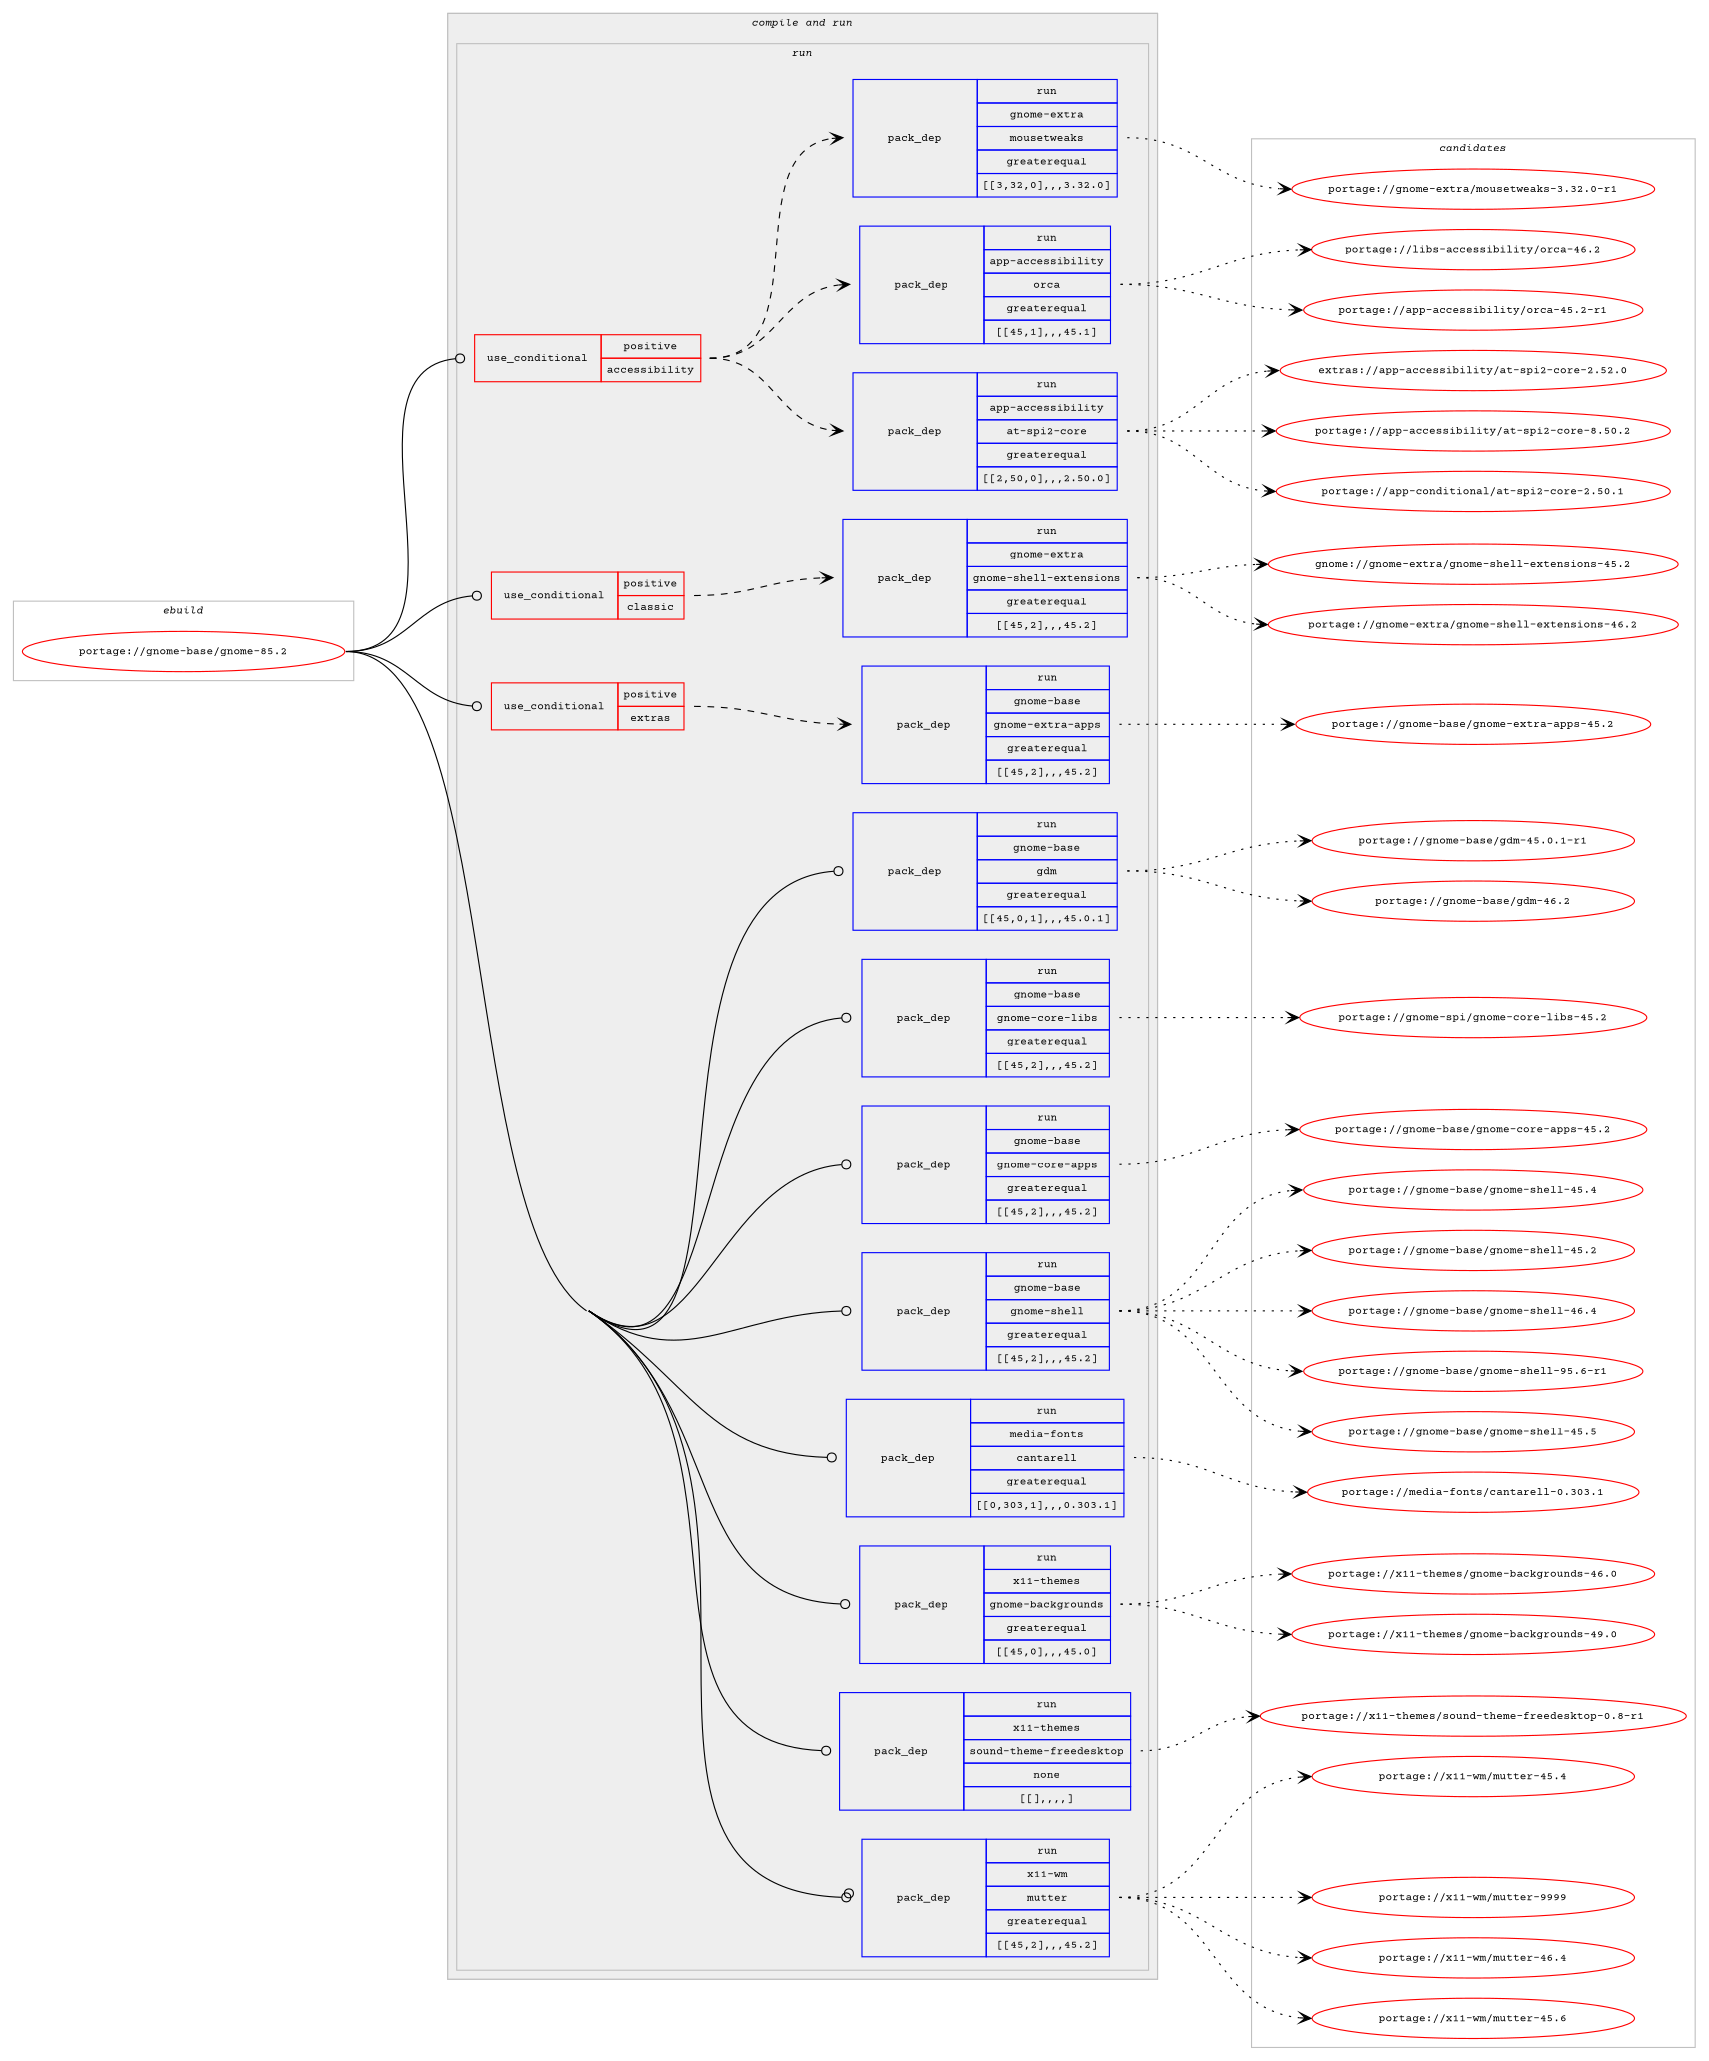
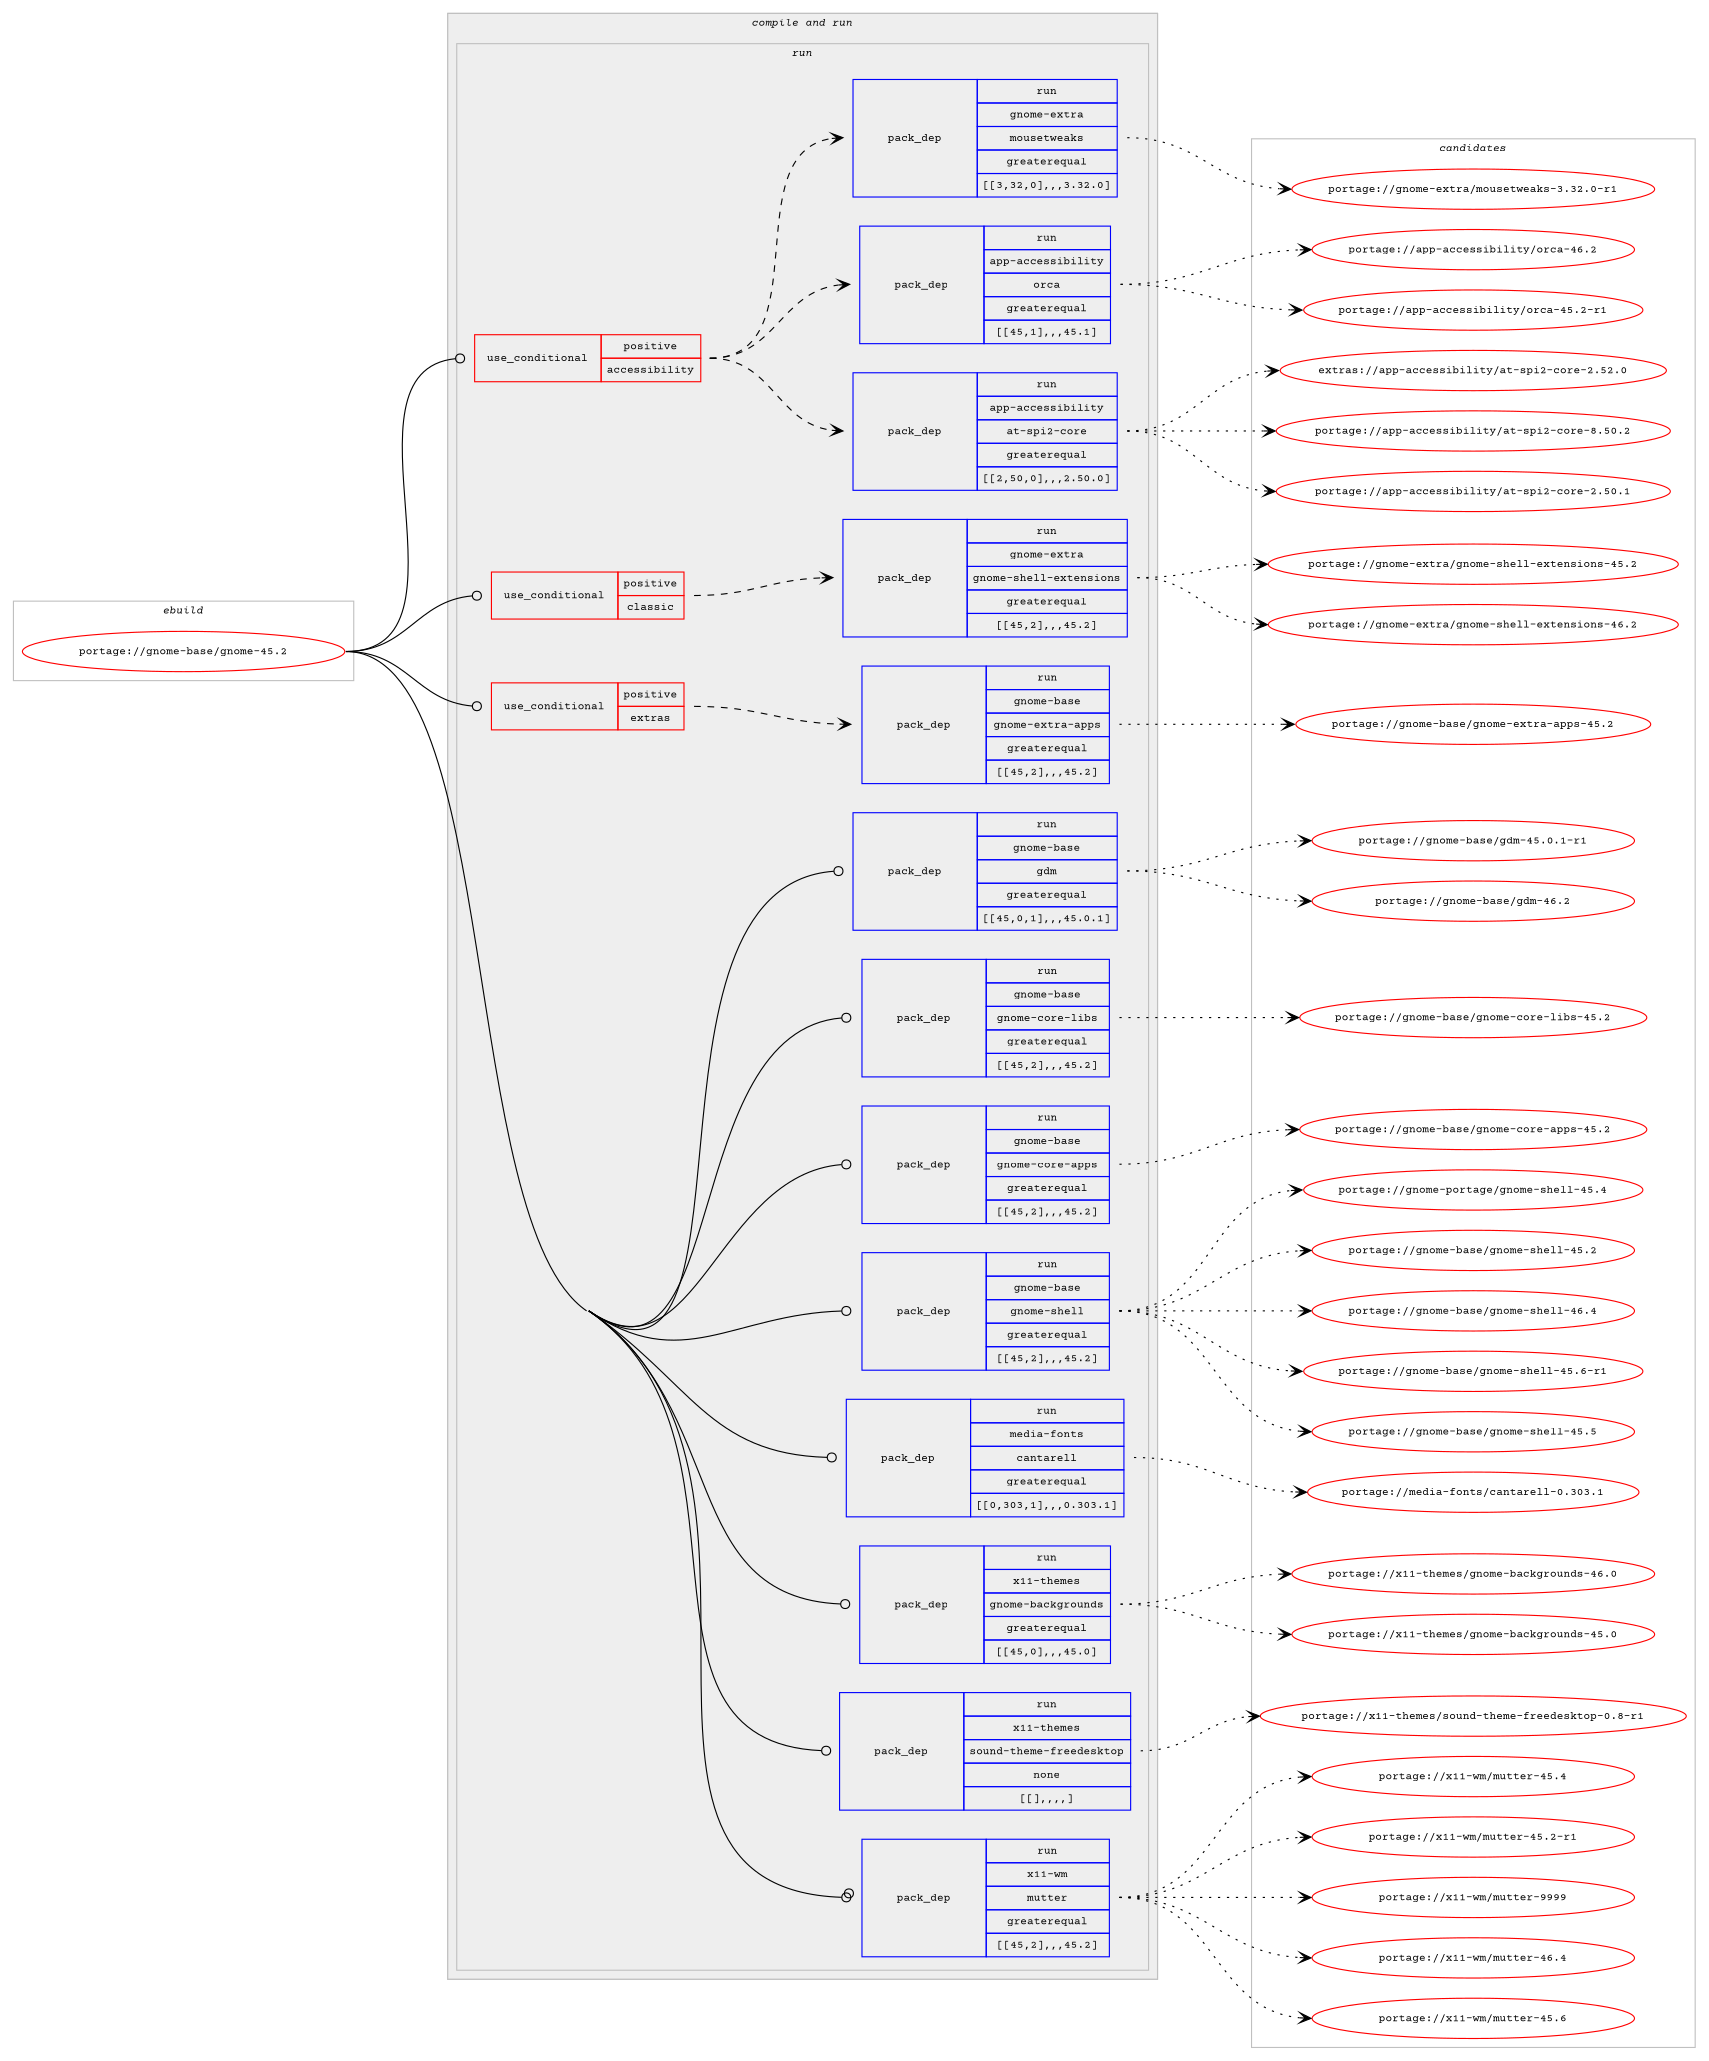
(1473, 250) -> (1473, 250)
(1473, 491) -> (1473, 491)
(1473, 564) -> (1473, 564)
(184, 652) -> (184, 652)
(1473, 1018) -> (1473, 1018)
(1473, 1190) -> (1473, 1190)
(1473, 1371) -> (1473, 1371)
(1473, 1634) -> (1473, 1634)
none -> (1473, 1837)
